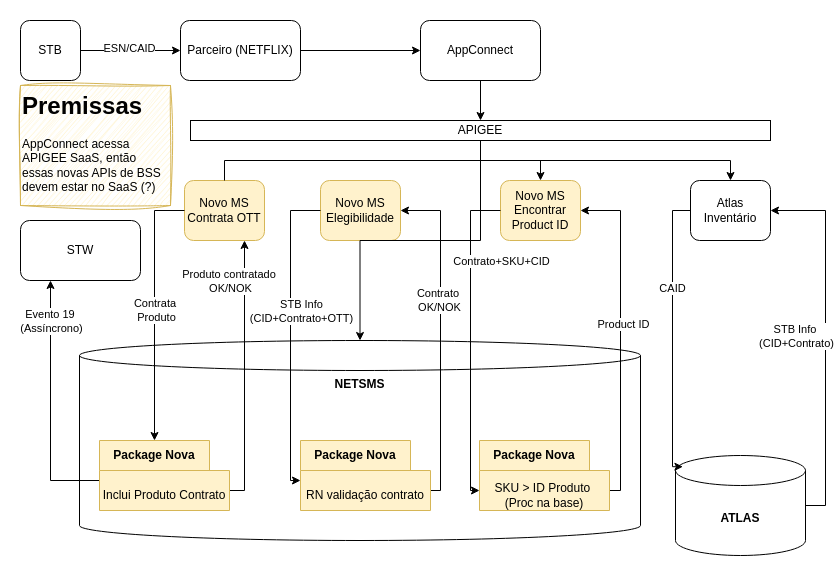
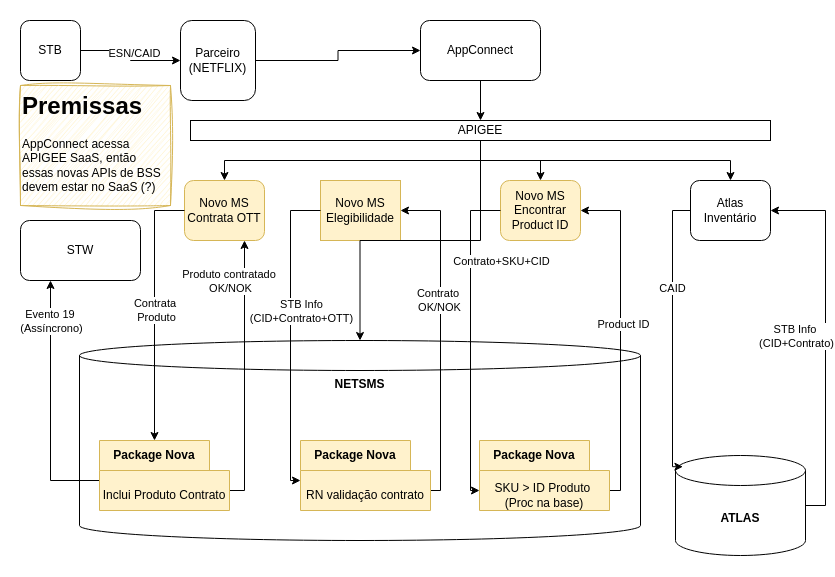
(241, 51) -> (218, 61)
(225, 175) -> (225, 172)
(361, 211) -> (361, 211)
